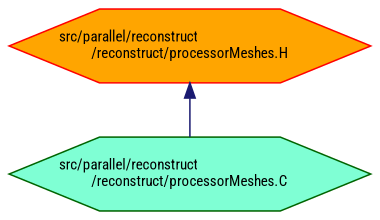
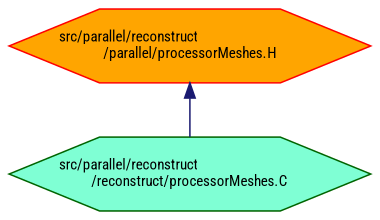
(190, 46) -> (190, 46)
